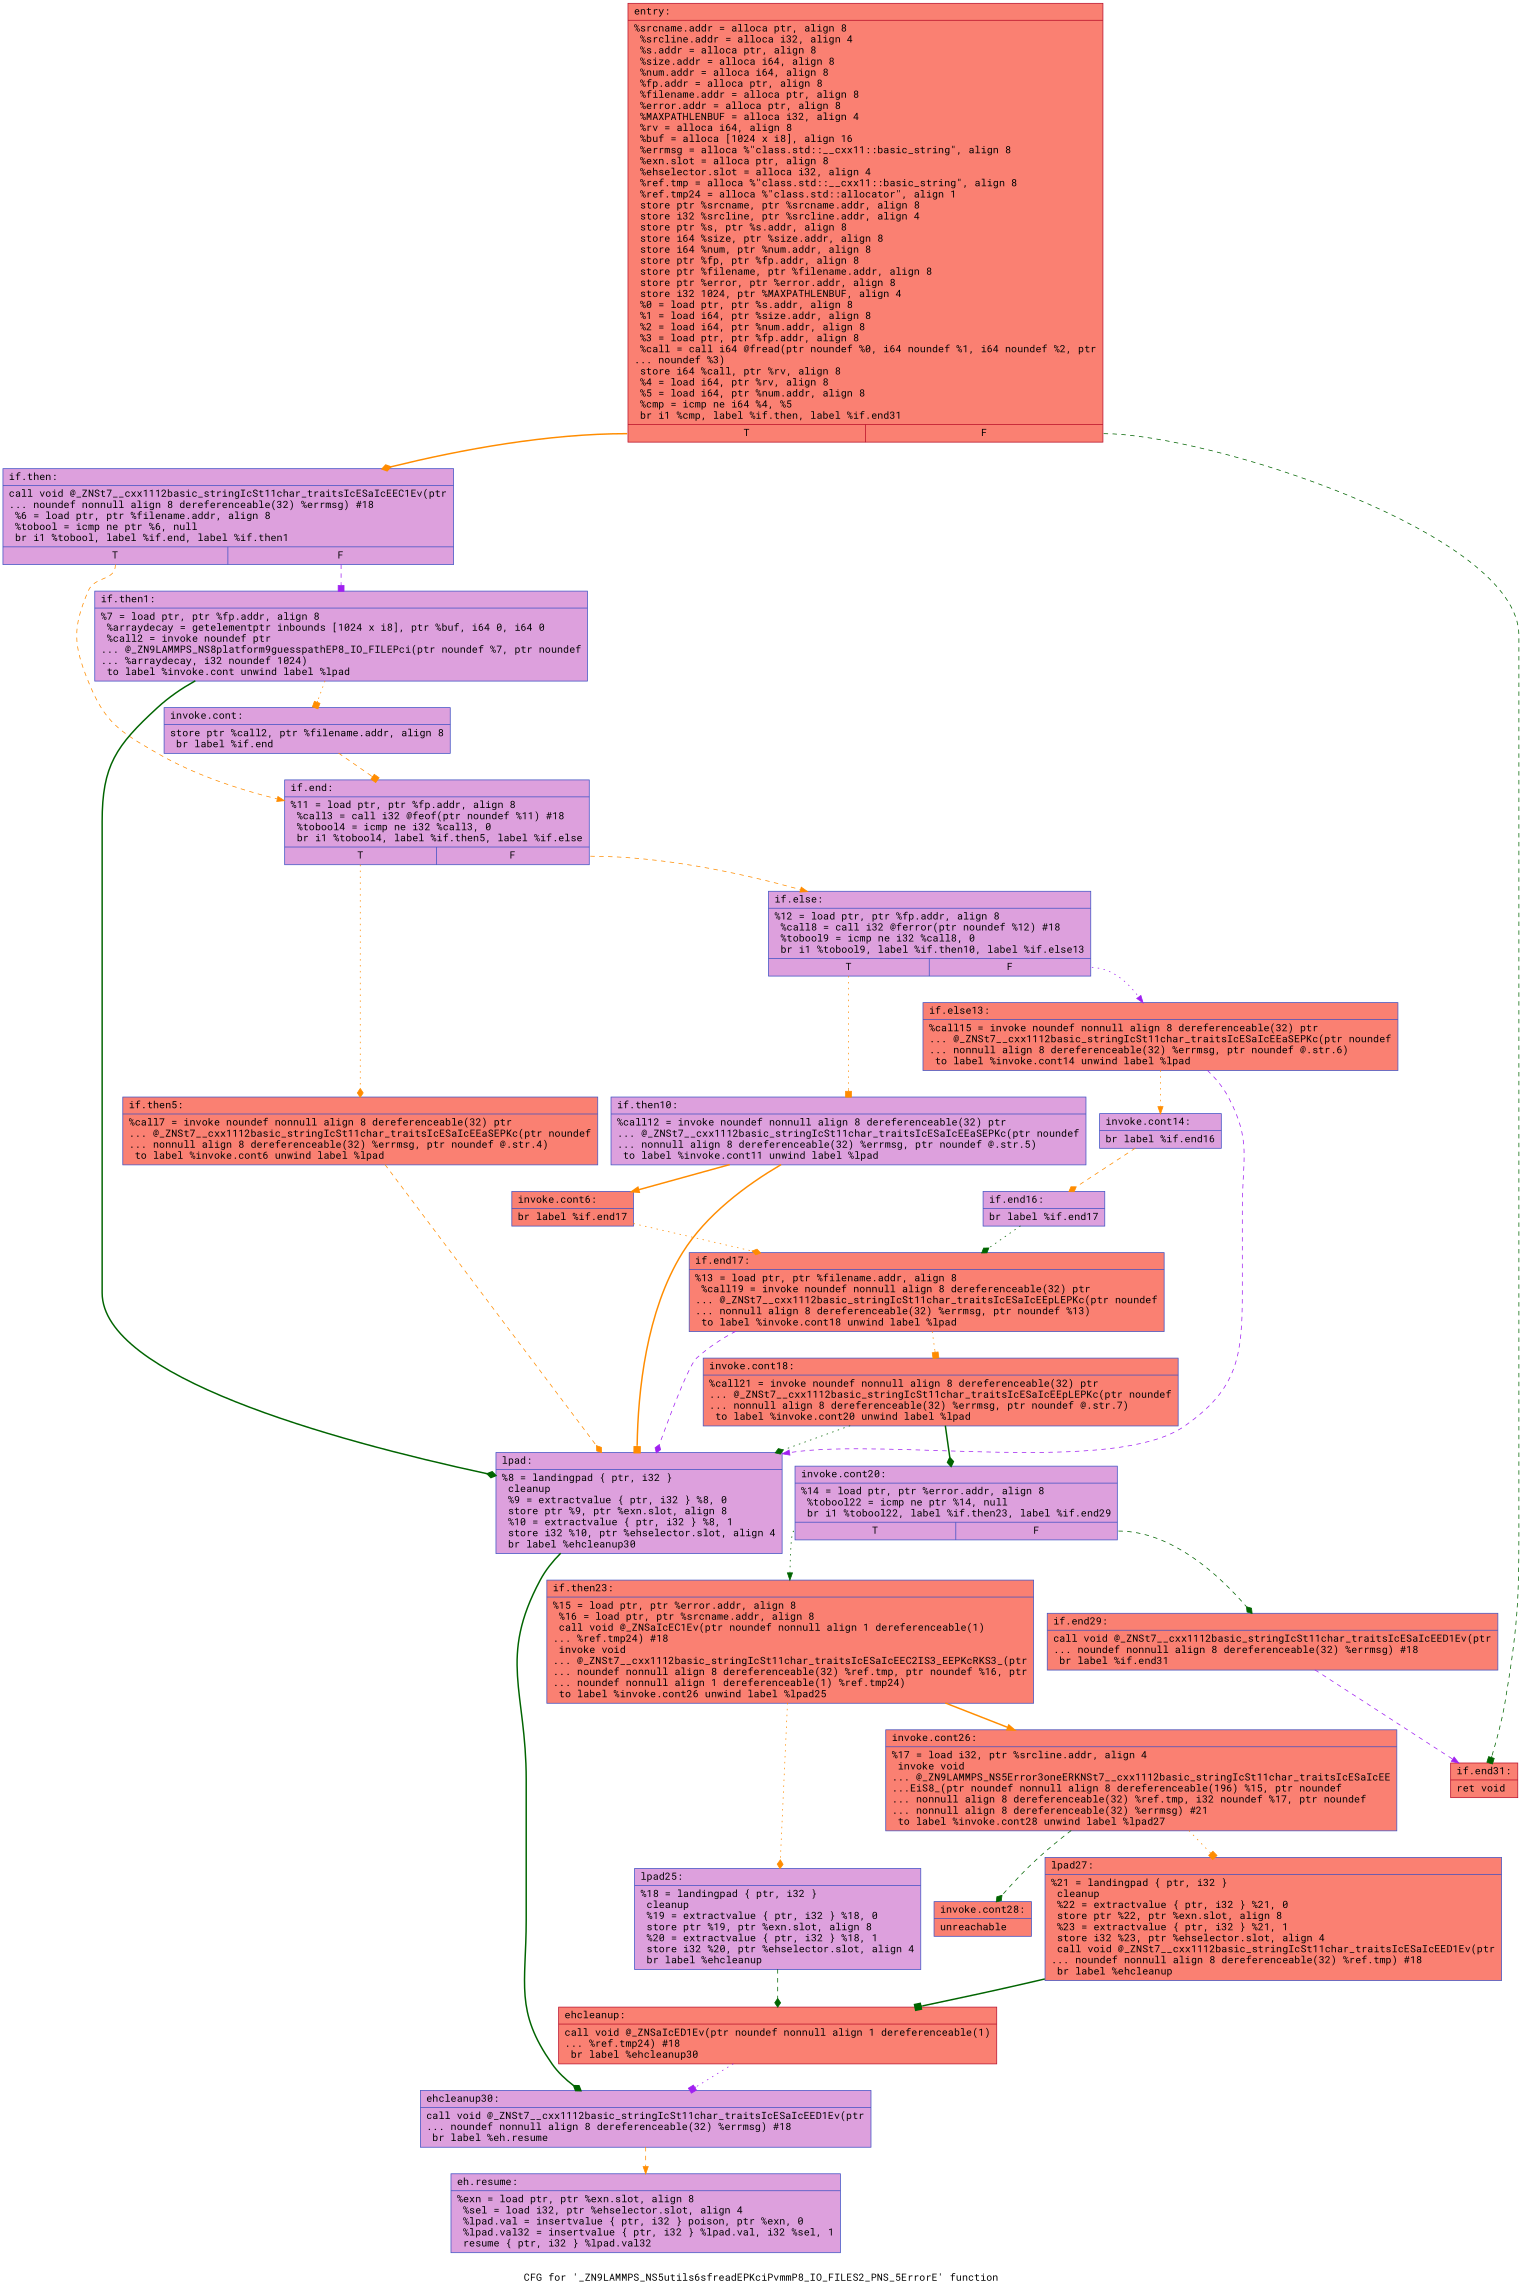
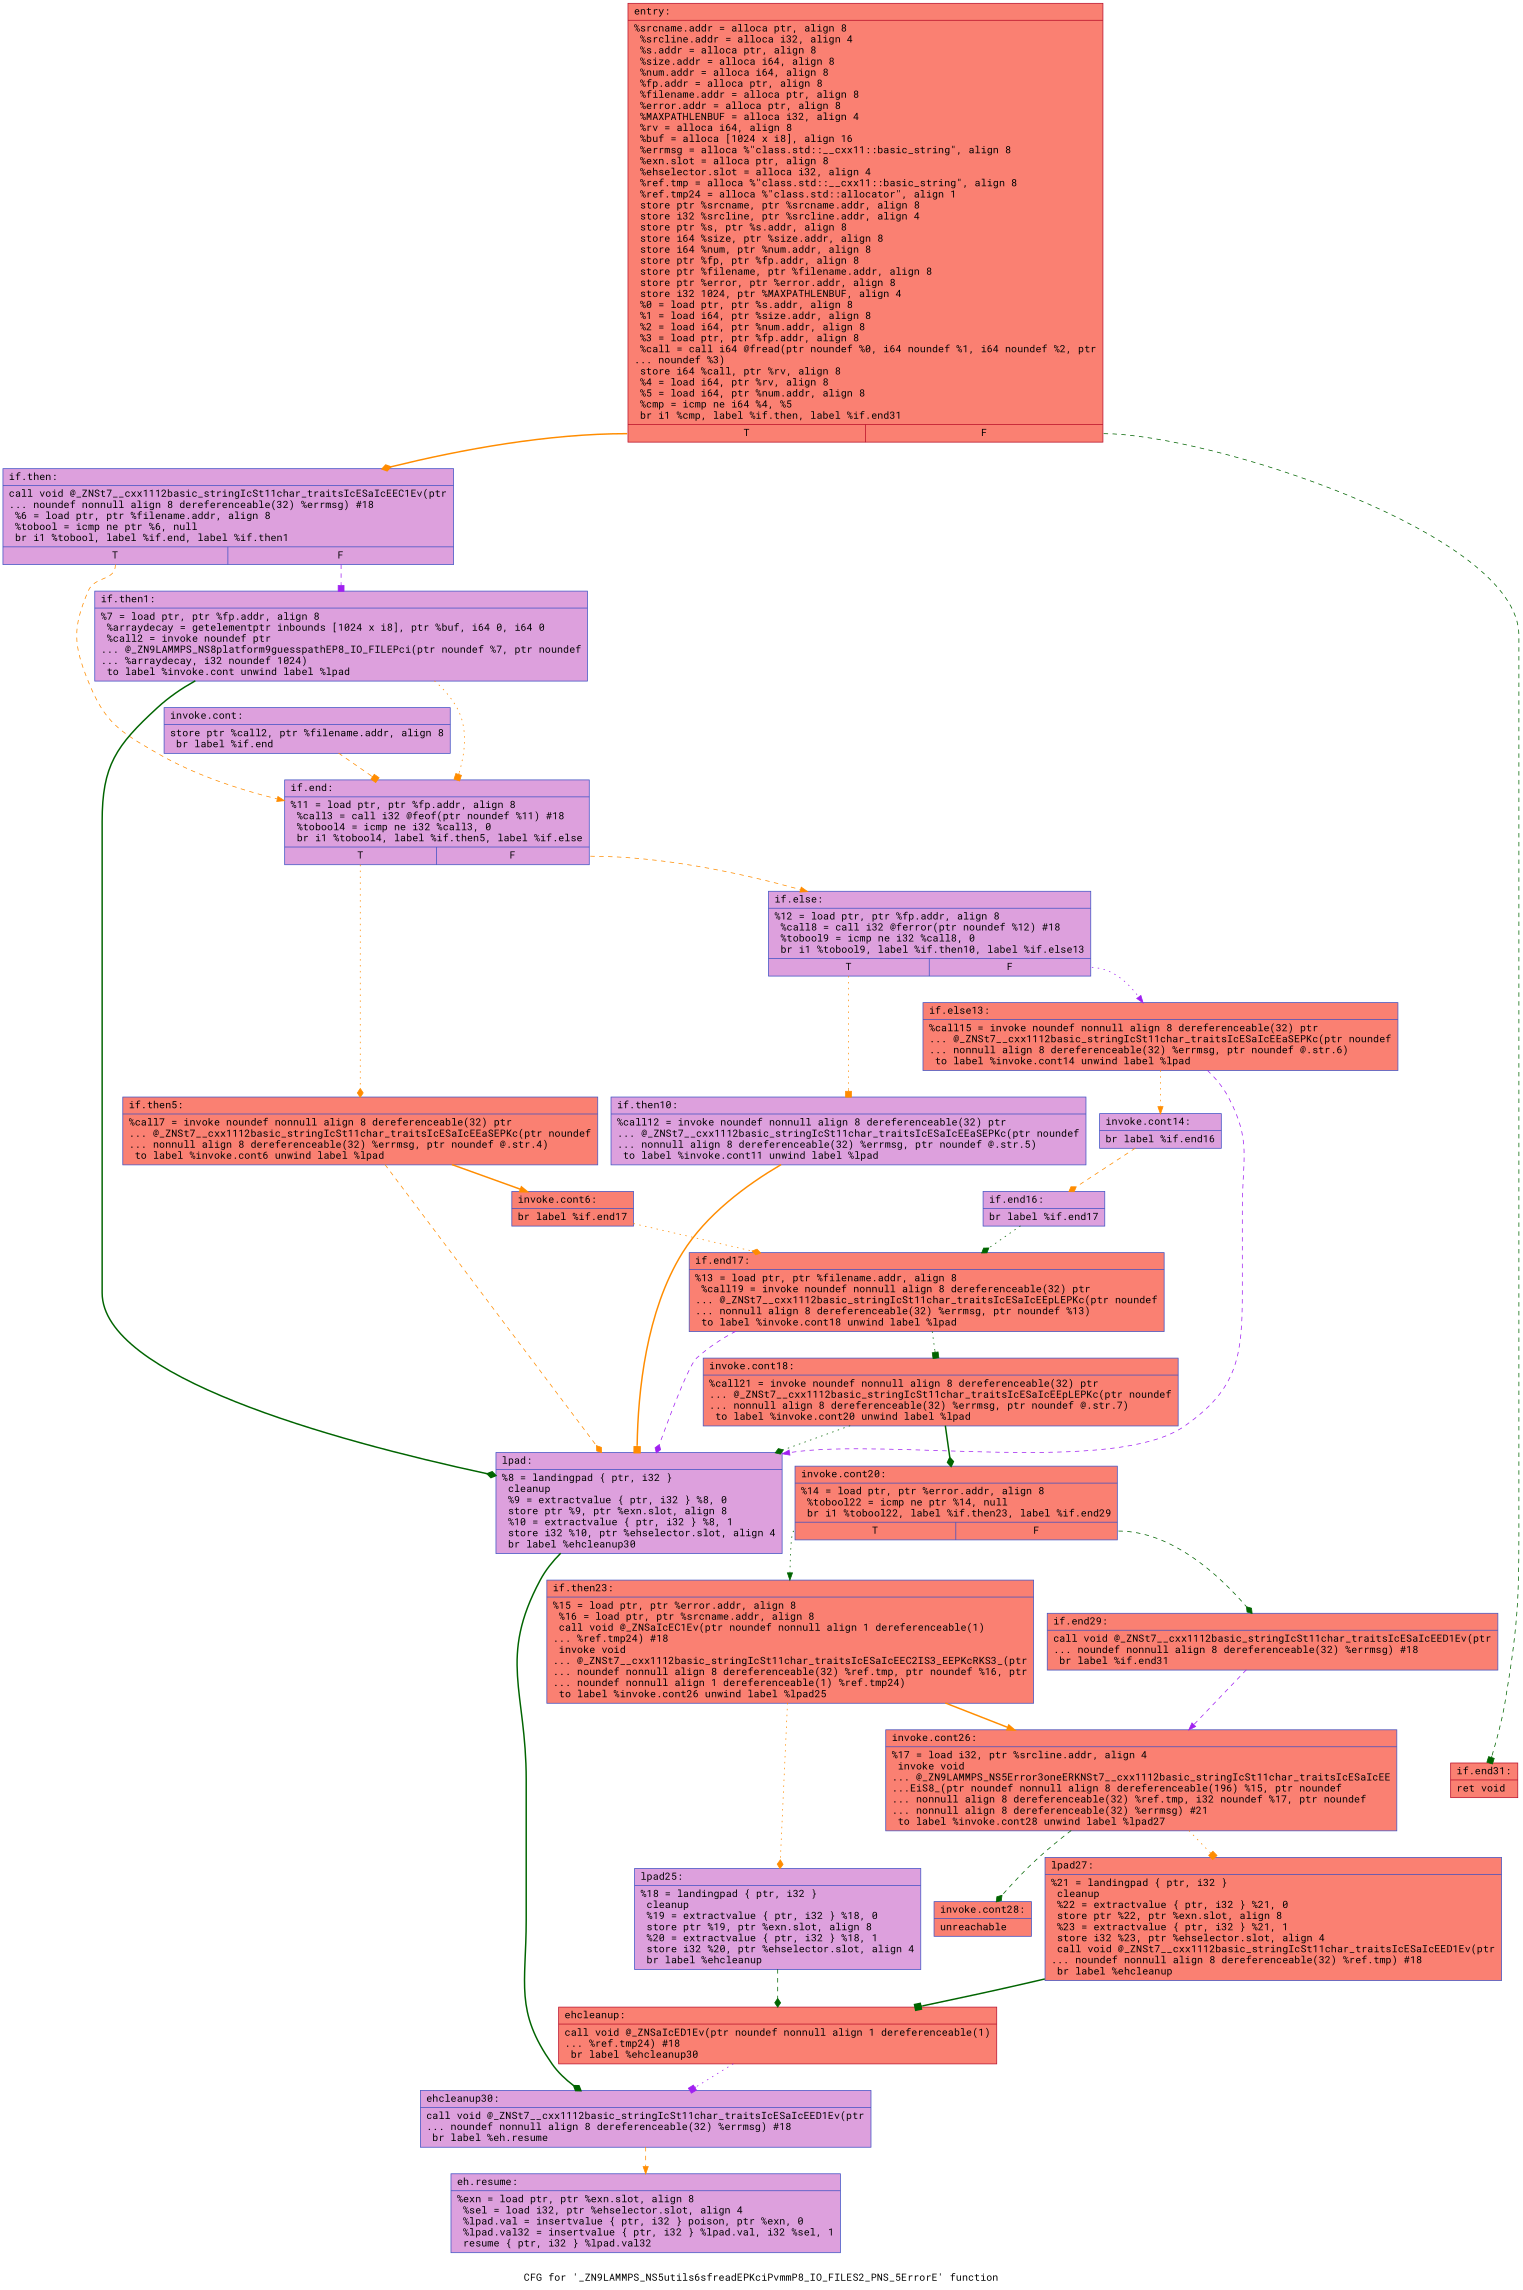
(321, 691) -> (463, 723)
(684, 1177) -> (486, 1177)
(934, 1341) -> (934, 1341)
(956, 1503) -> (956, 1503)
(1384, 1714) -> (1220, 1697)
